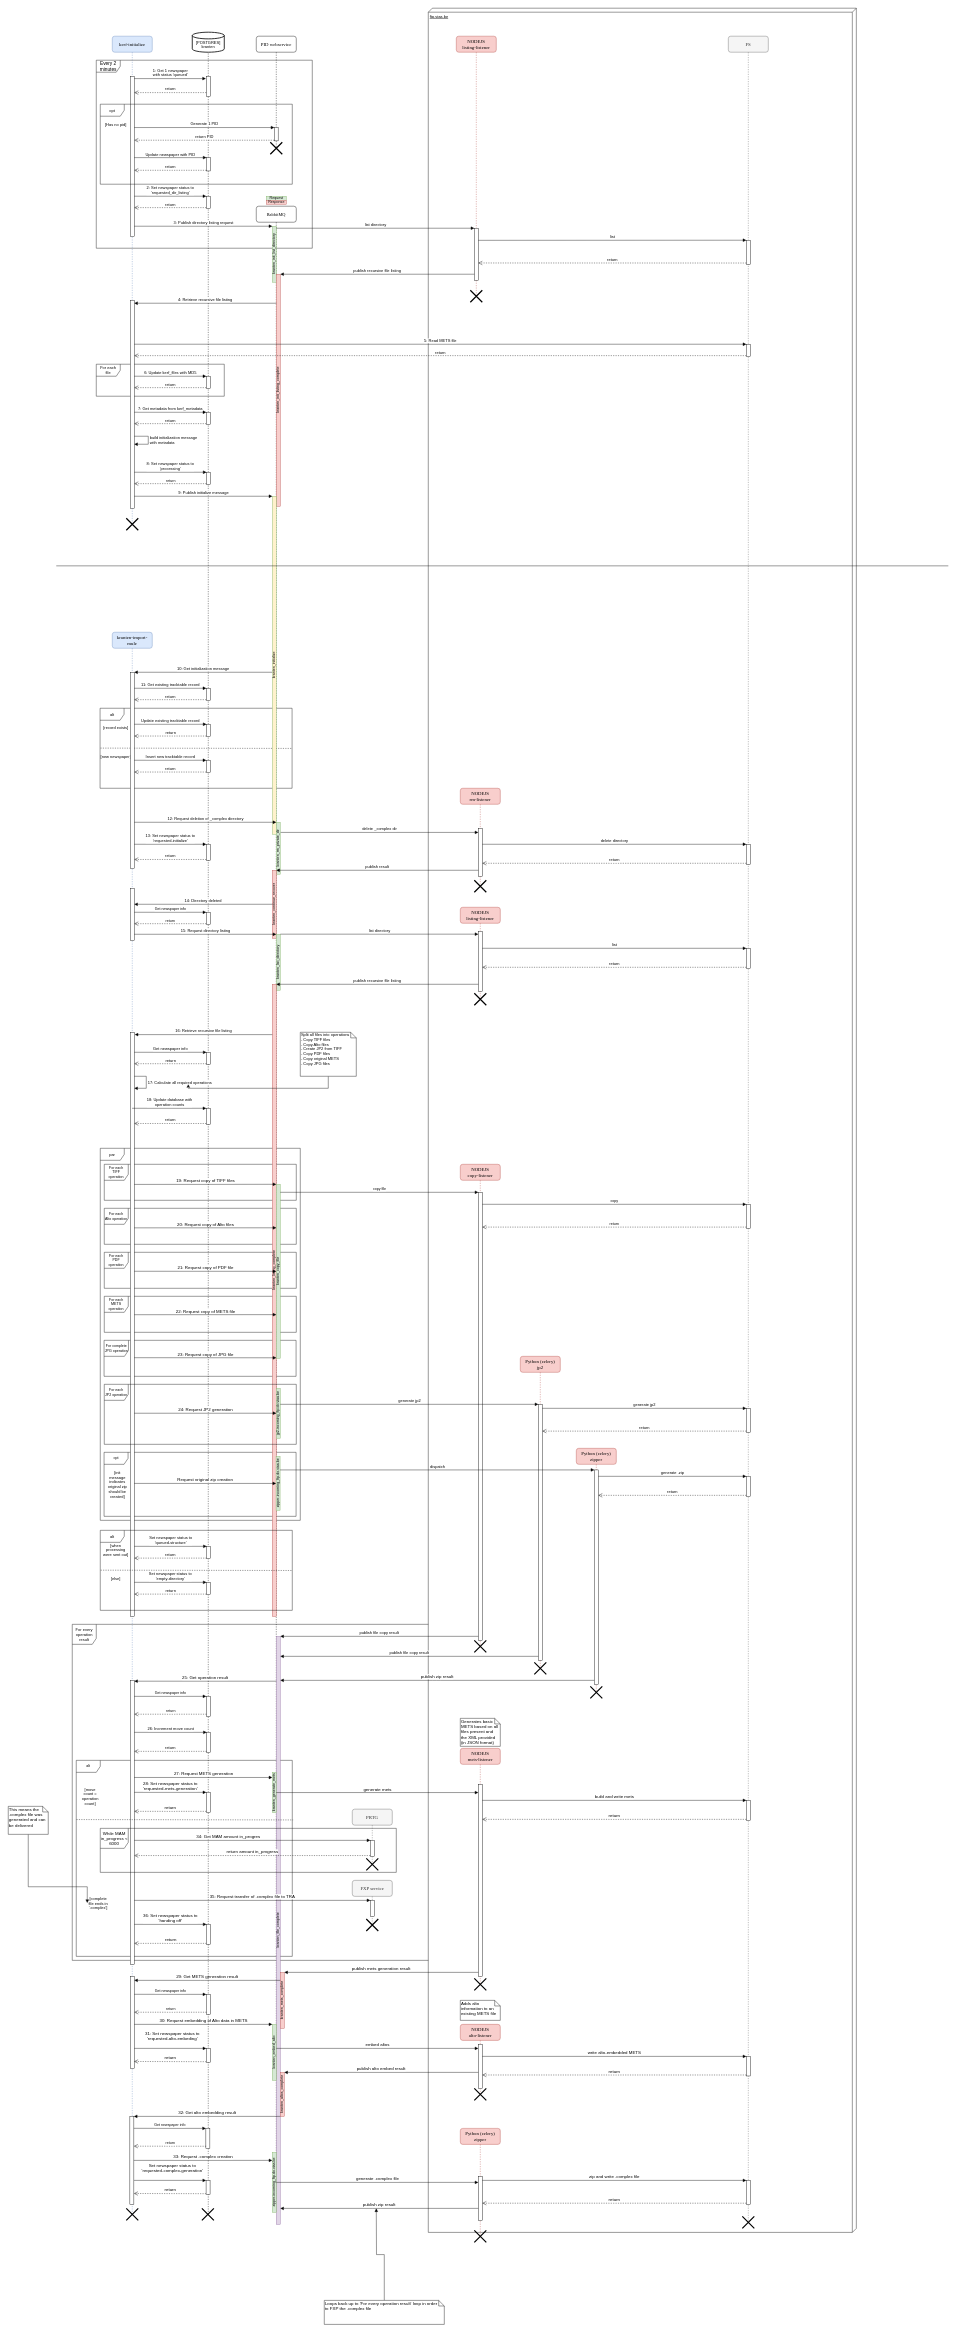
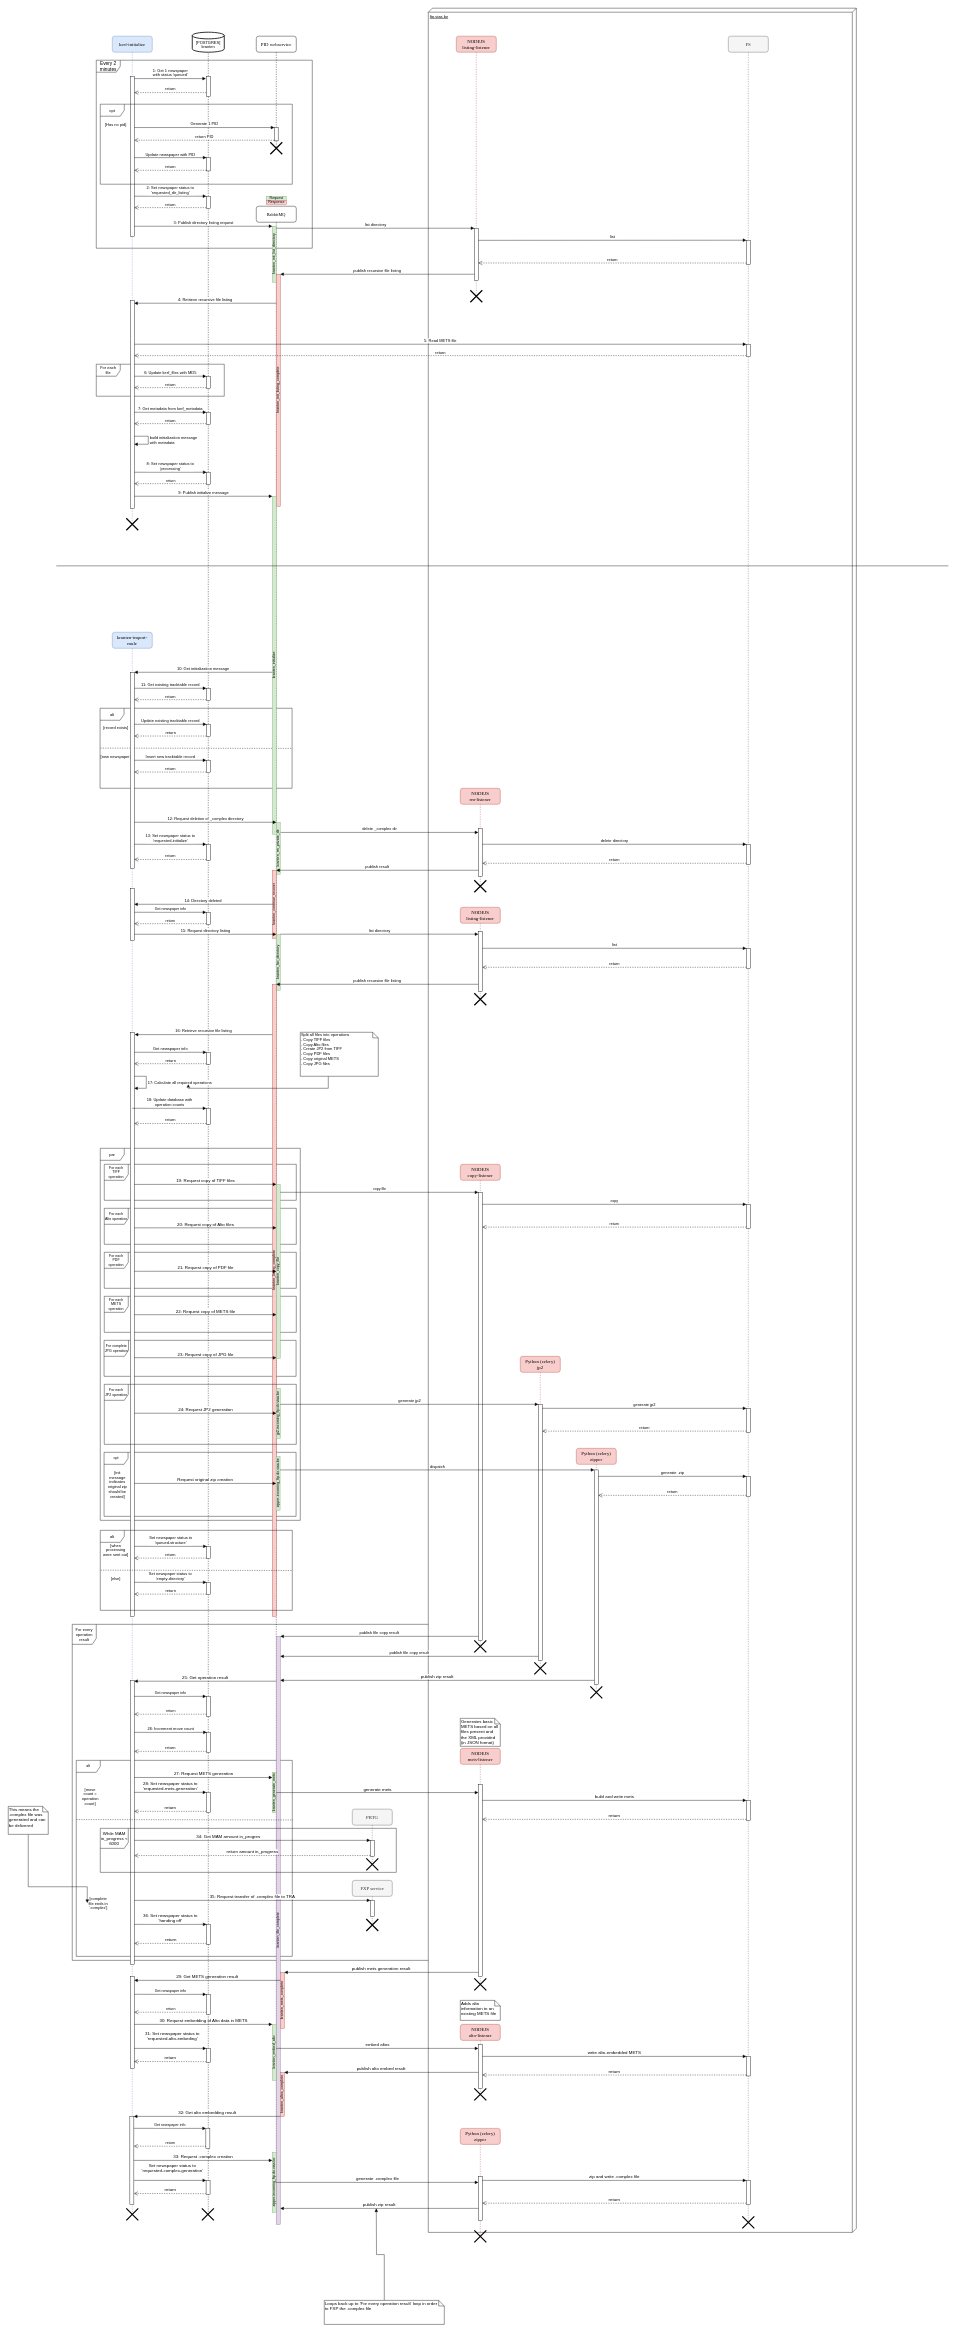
(274, 665) -> (274, 665)
(328, 1054) -> (339, 1054)
